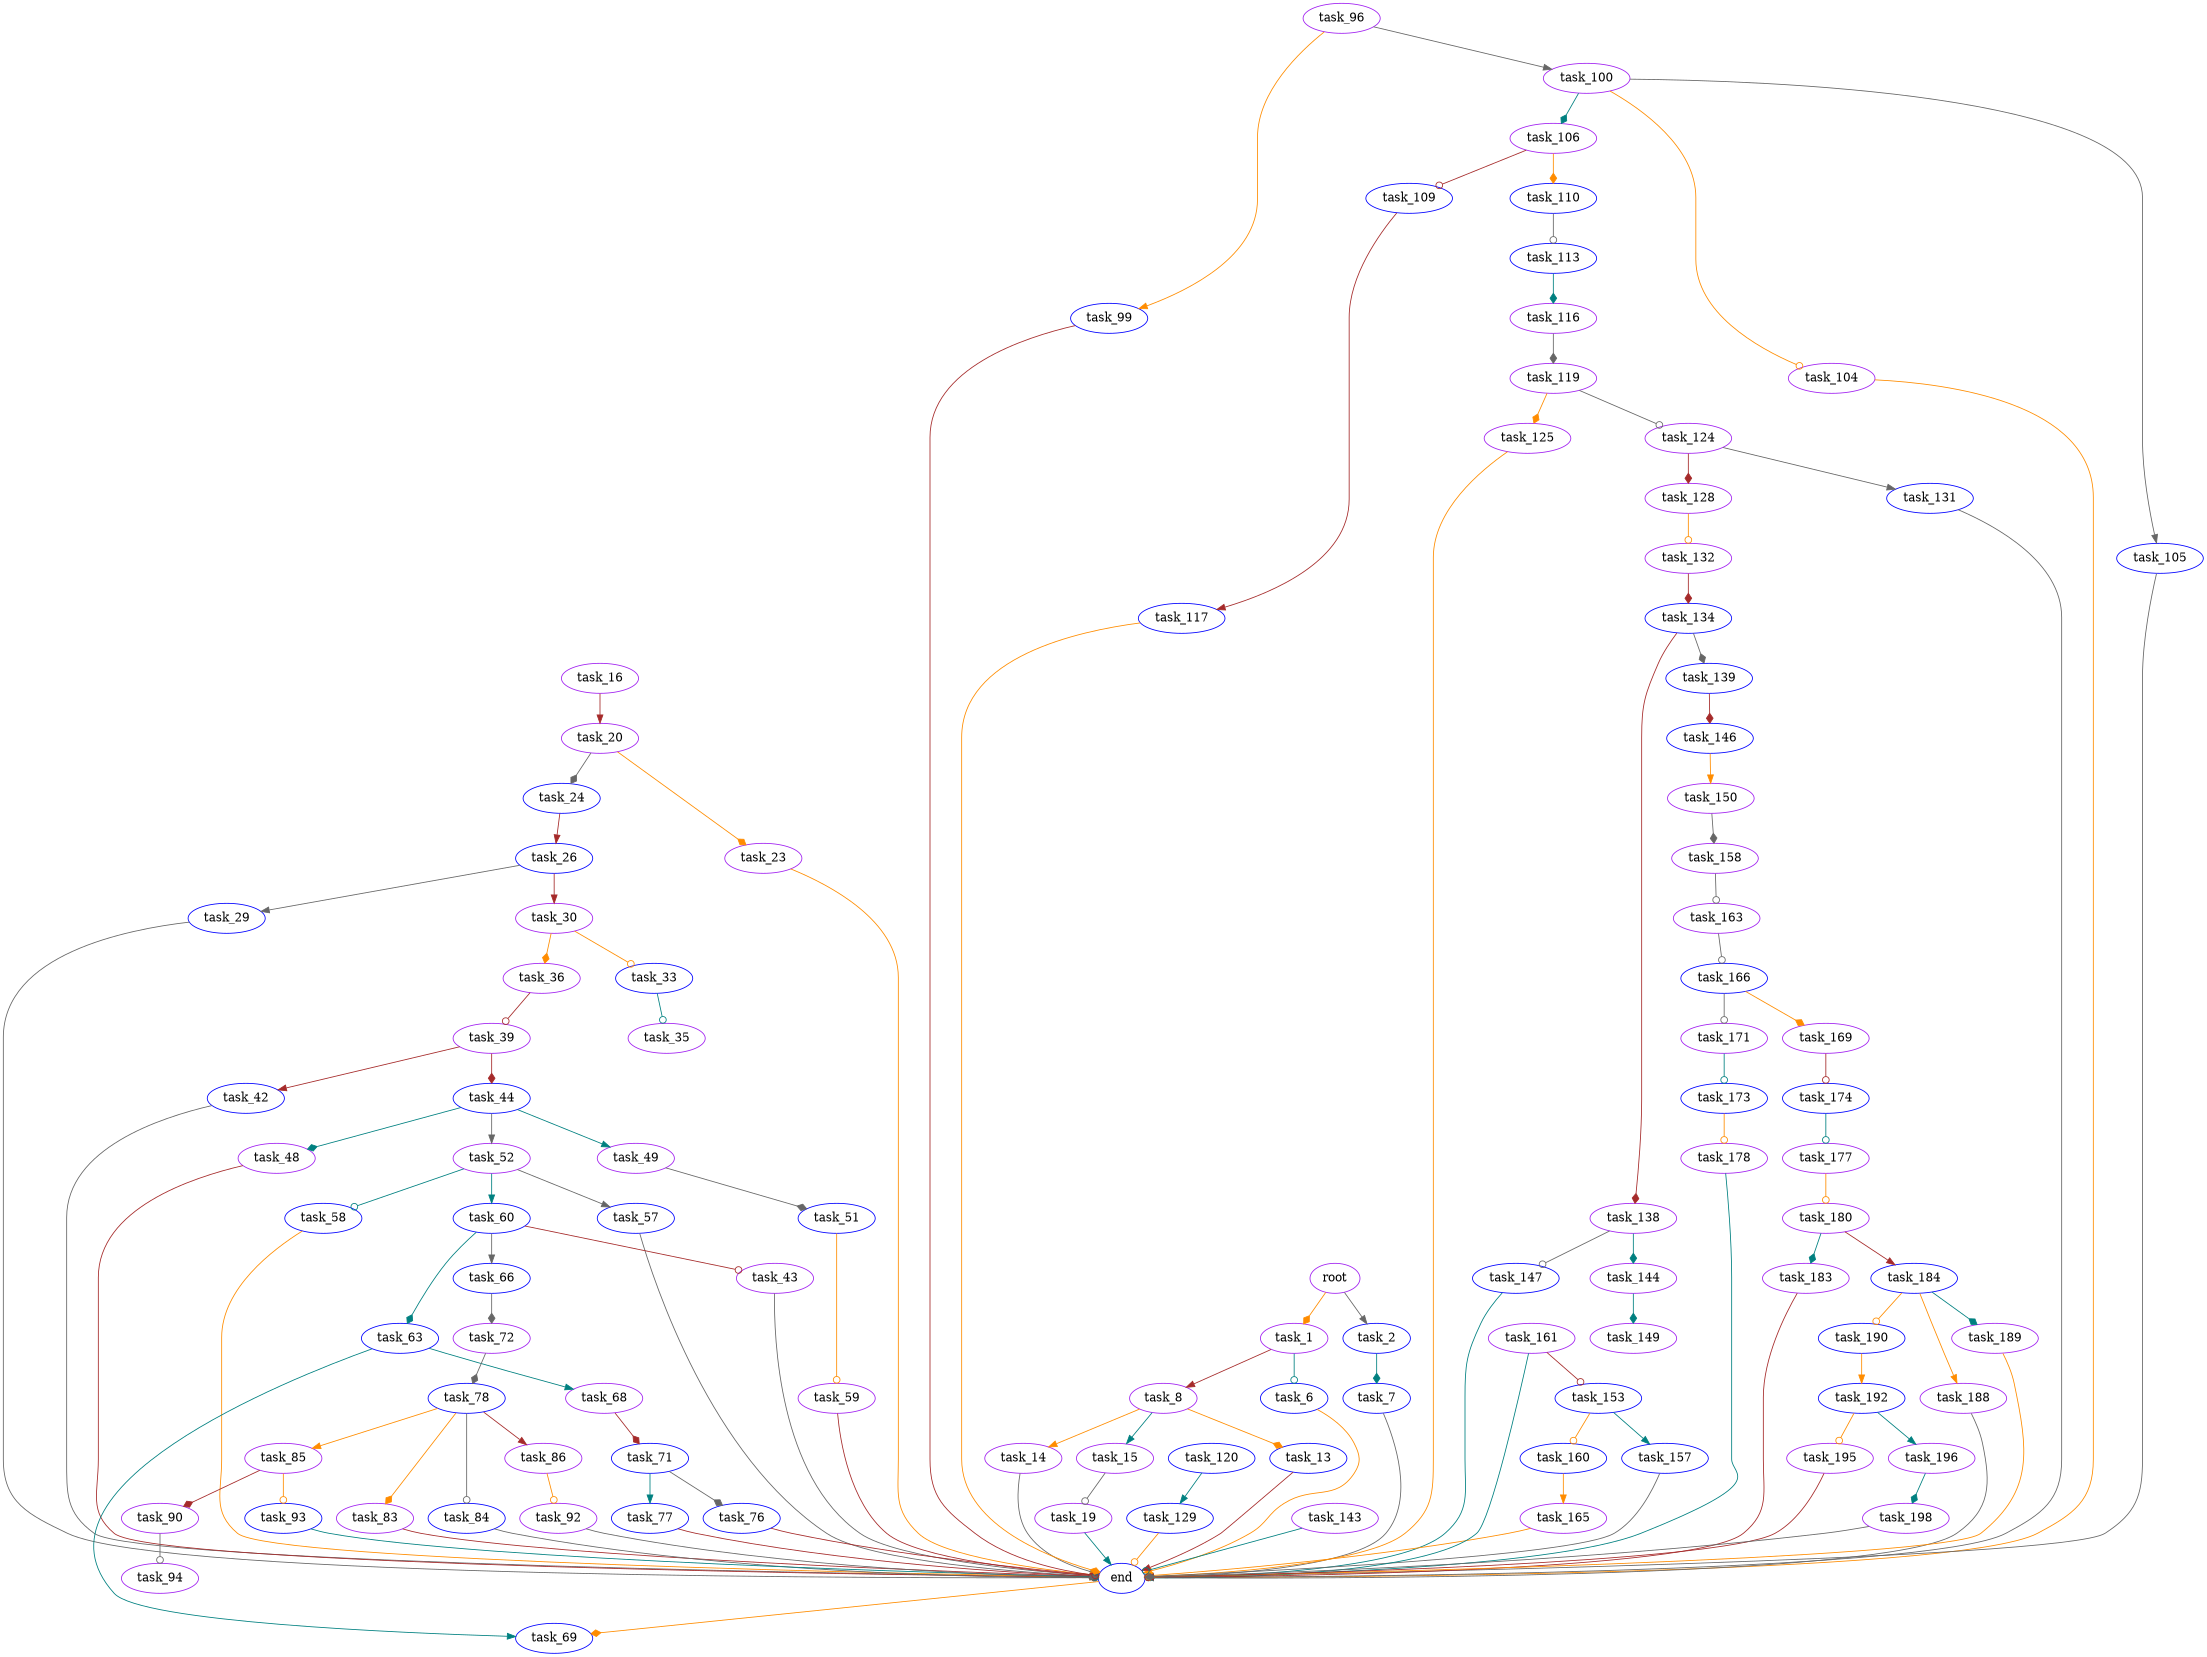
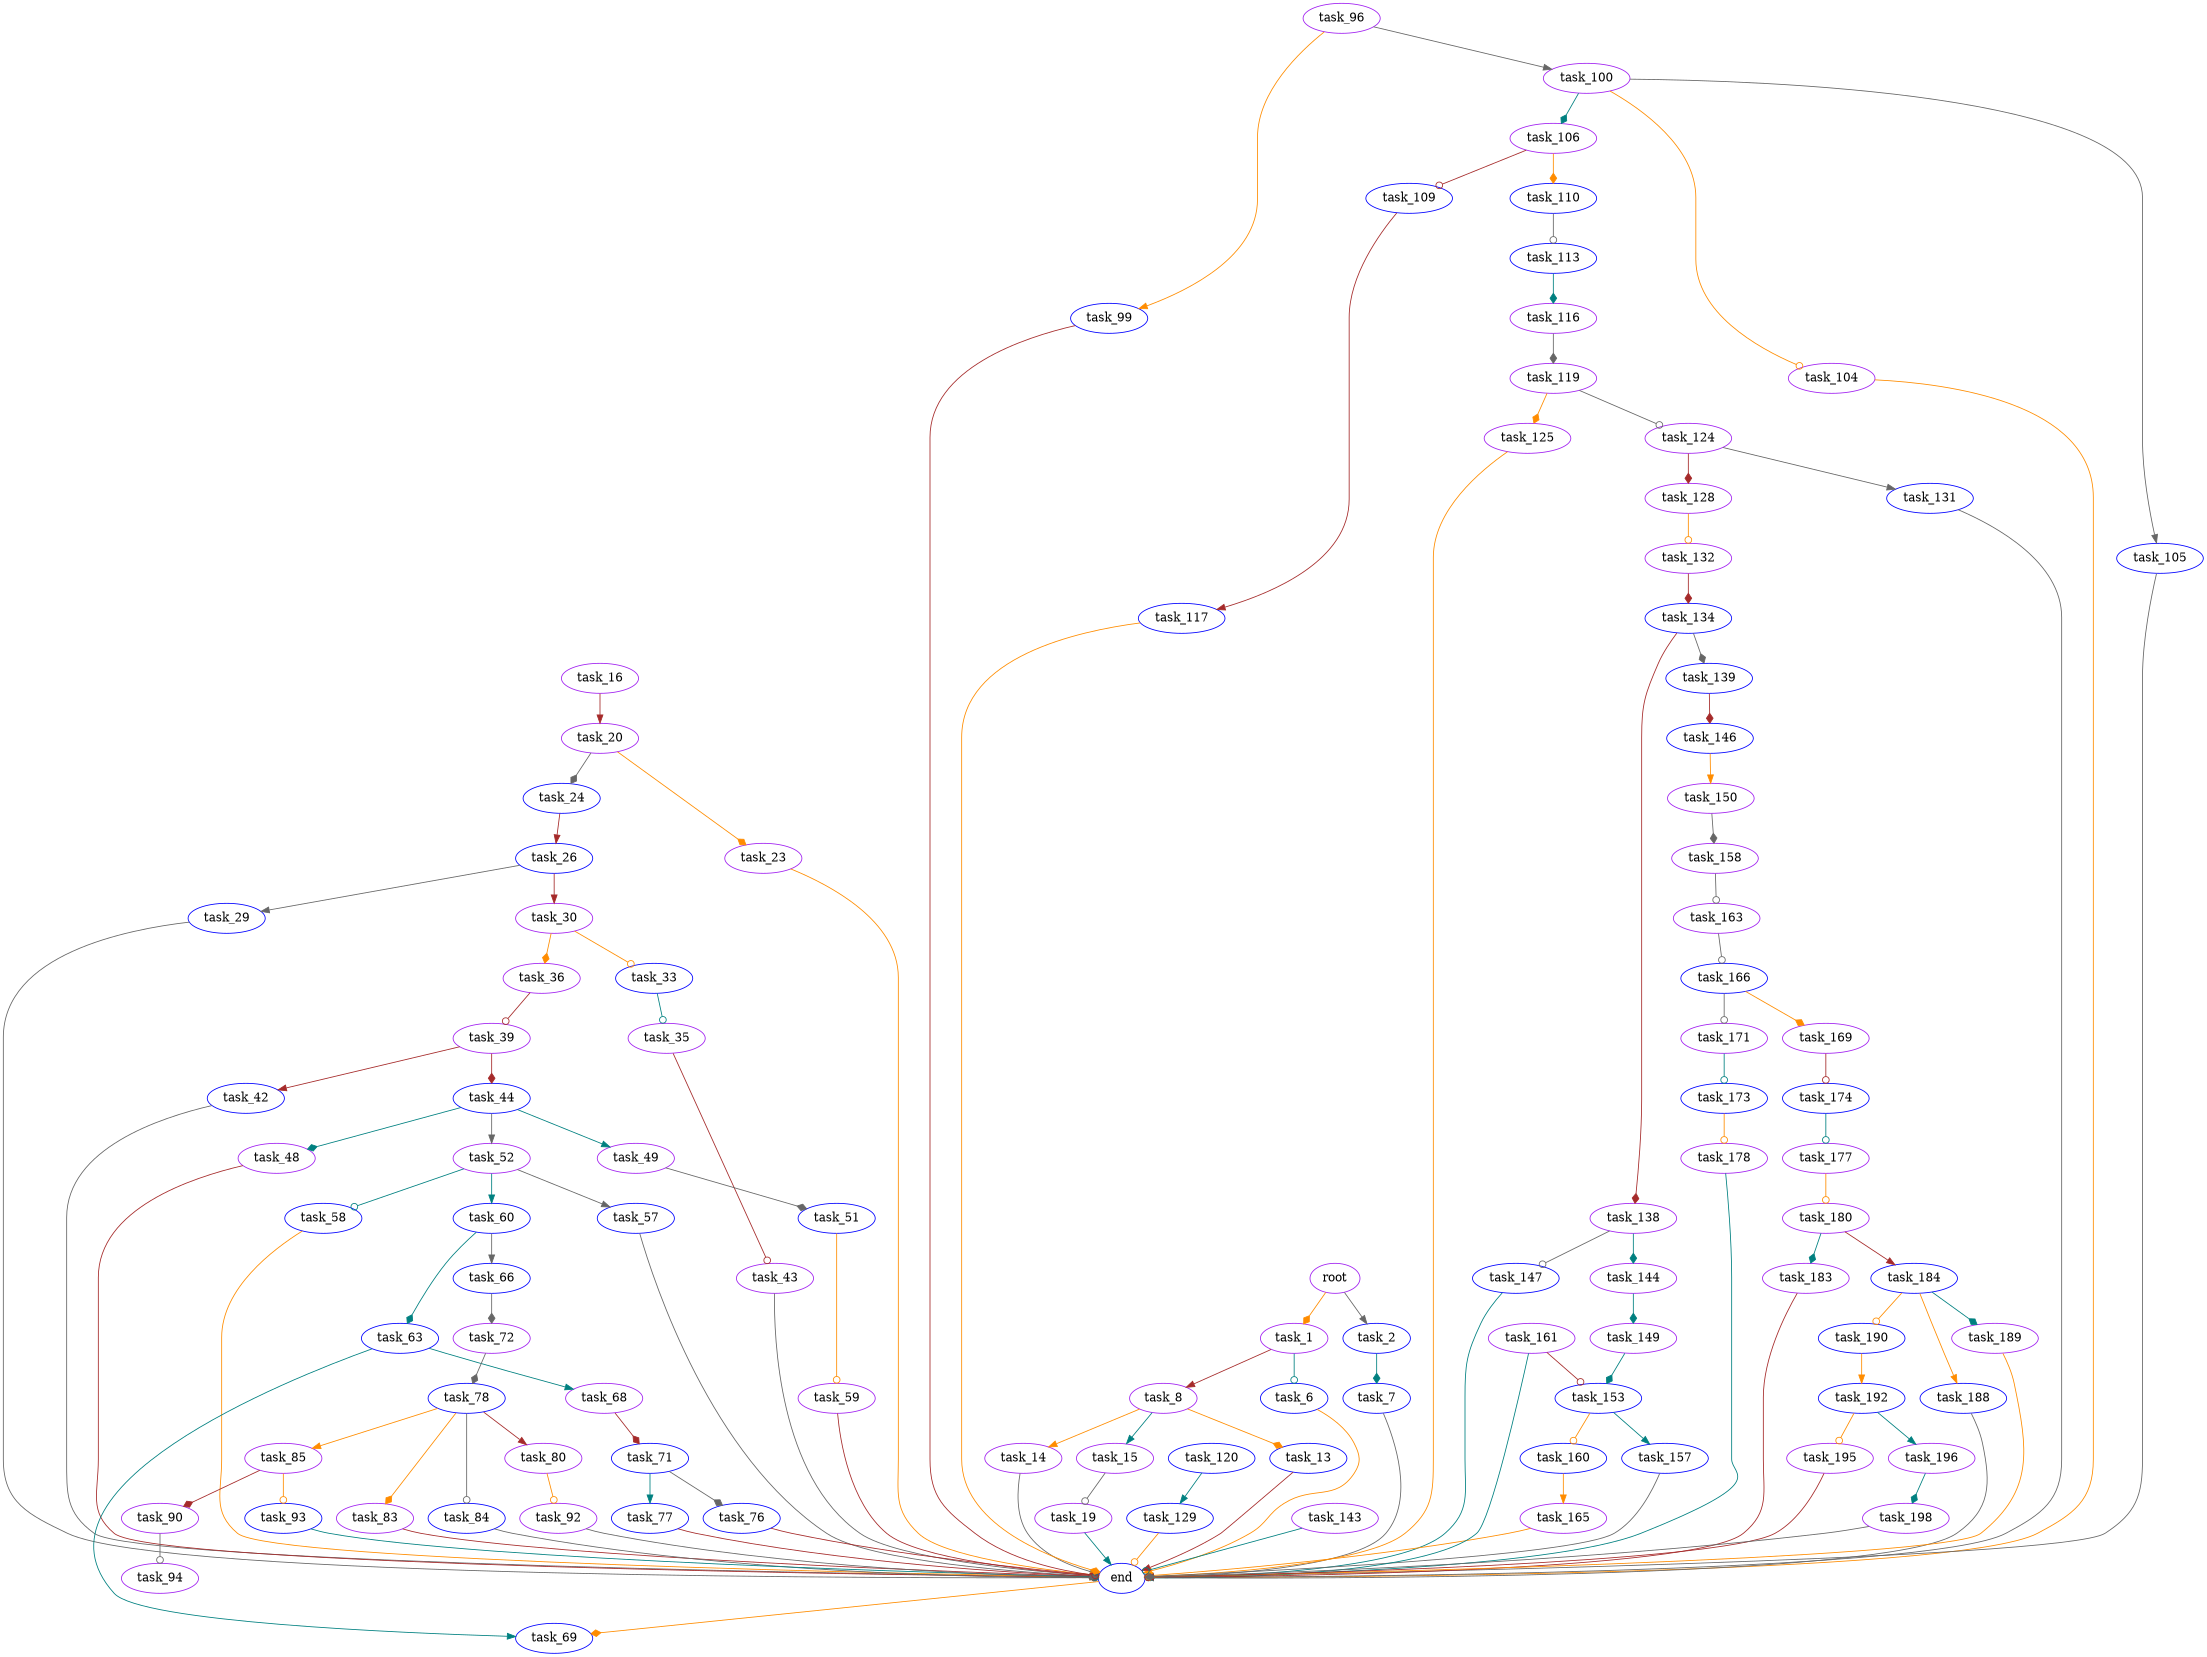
(630, 1248) -> (719, 1155)
none -> (1618, 1364)
(1963, 1398) -> (1963, 1398)
(543, 1458) -> (543, 1458)
